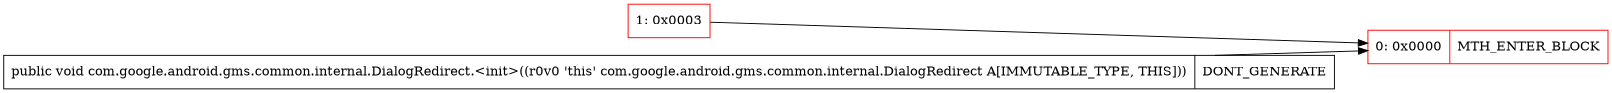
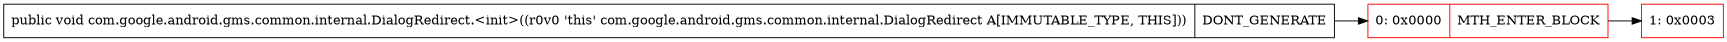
(1034, 33) -> (1620, 21)
